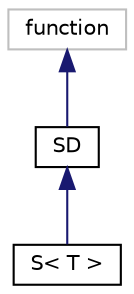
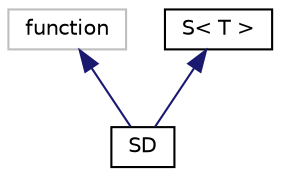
(67, 217) -> (175, 97)
